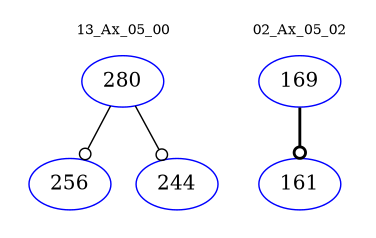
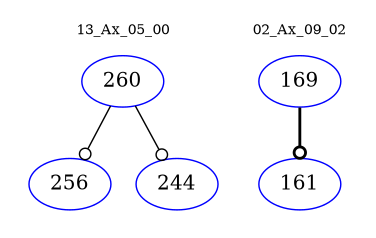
(300, 31) -> (300, 31)
(123, 81) -> (123, 81)
